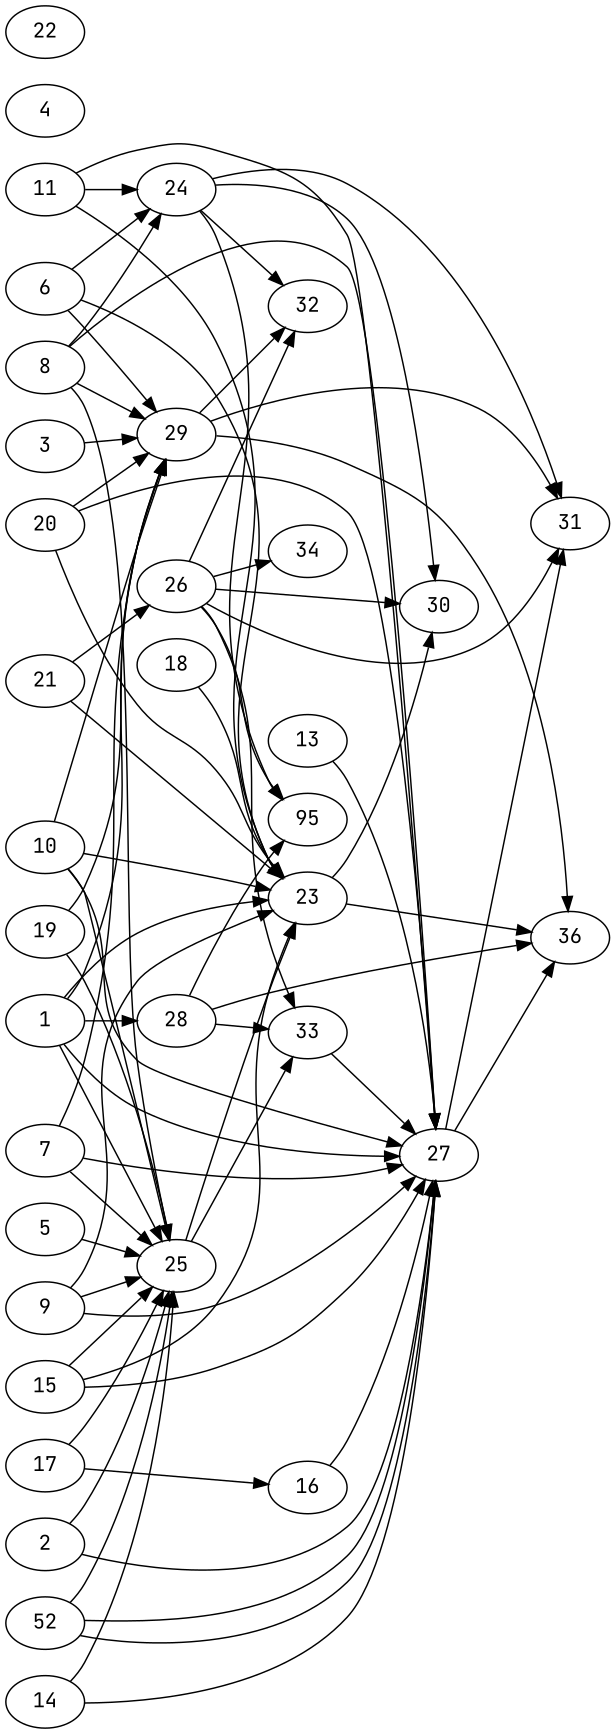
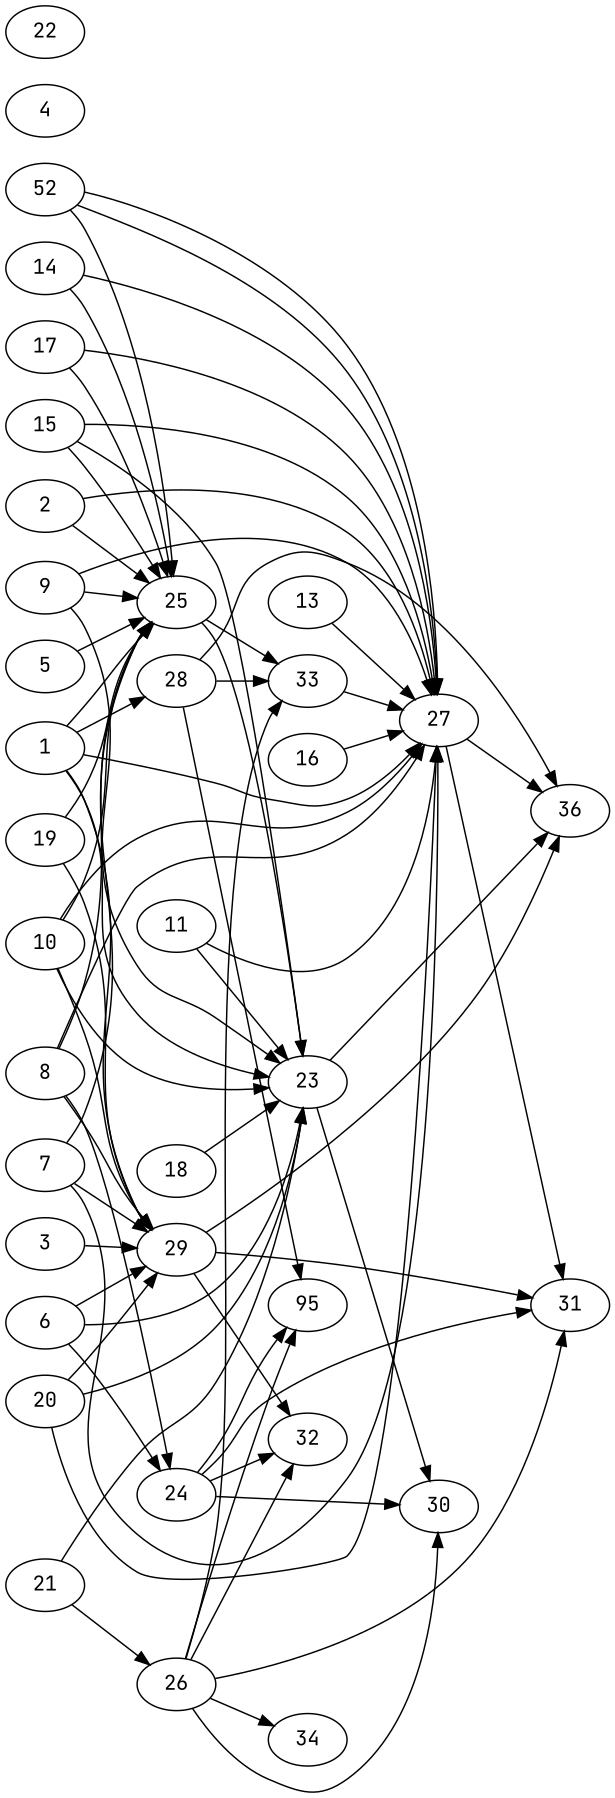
(104, 190) -> none
(169, 1476) -> (331, 441)
